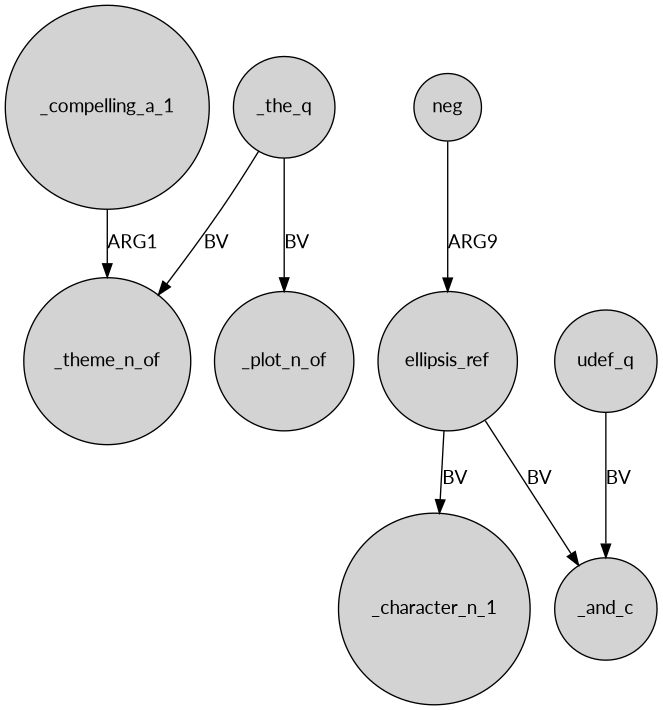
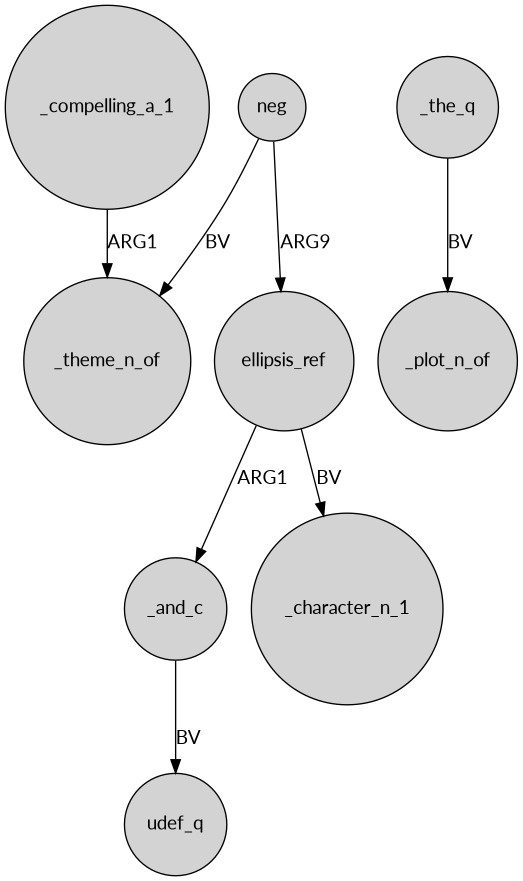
(214, 219) -> (218, 215)
(606, 478) -> (176, 710)
(540, 479) -> (263, 479)
